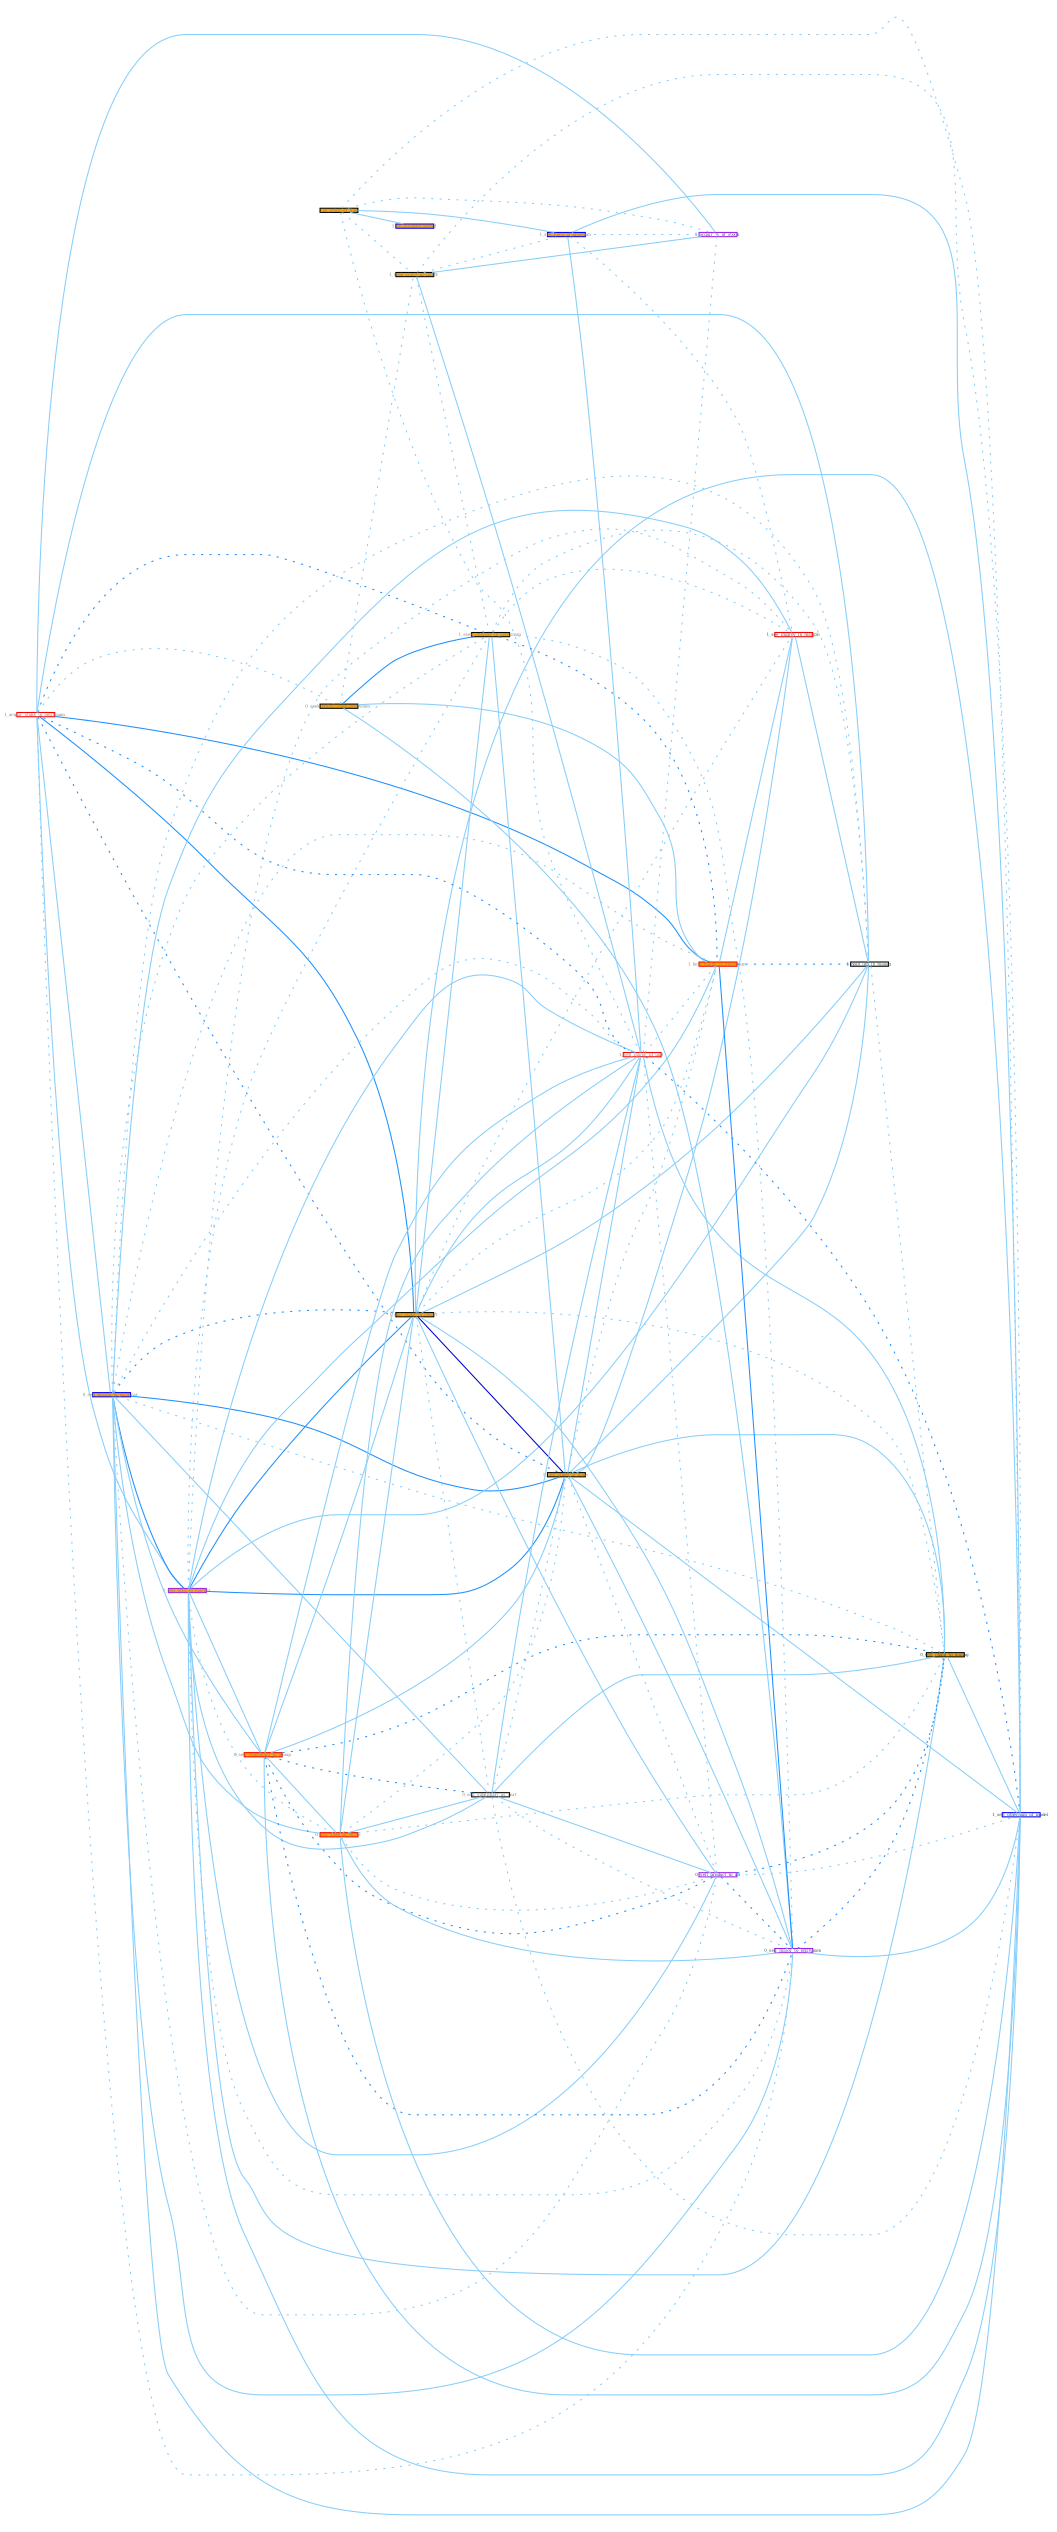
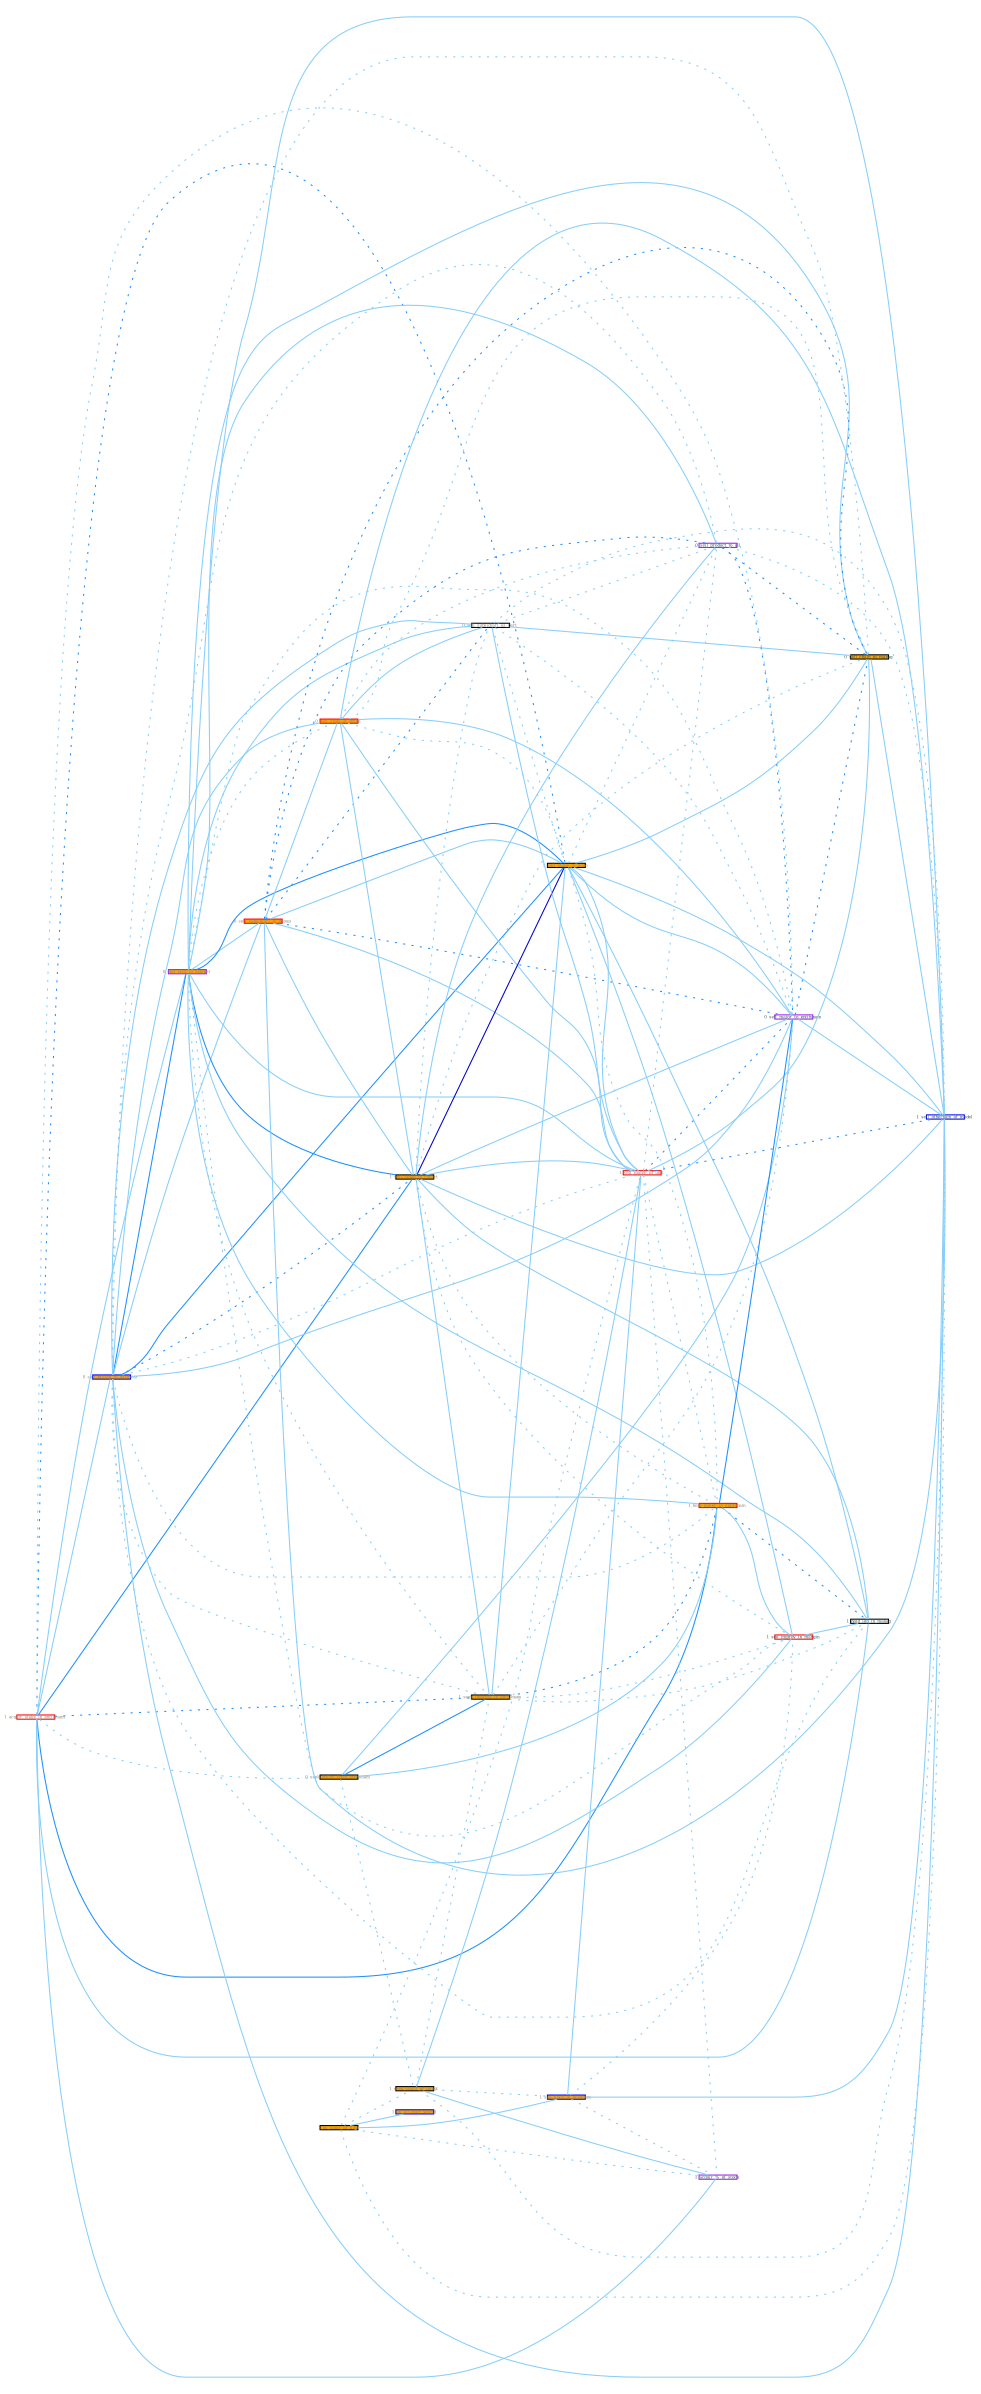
(370, 875) -> (718, 1095)
(907, 1309) -> none
(604, 1835) -> (604, 585)
